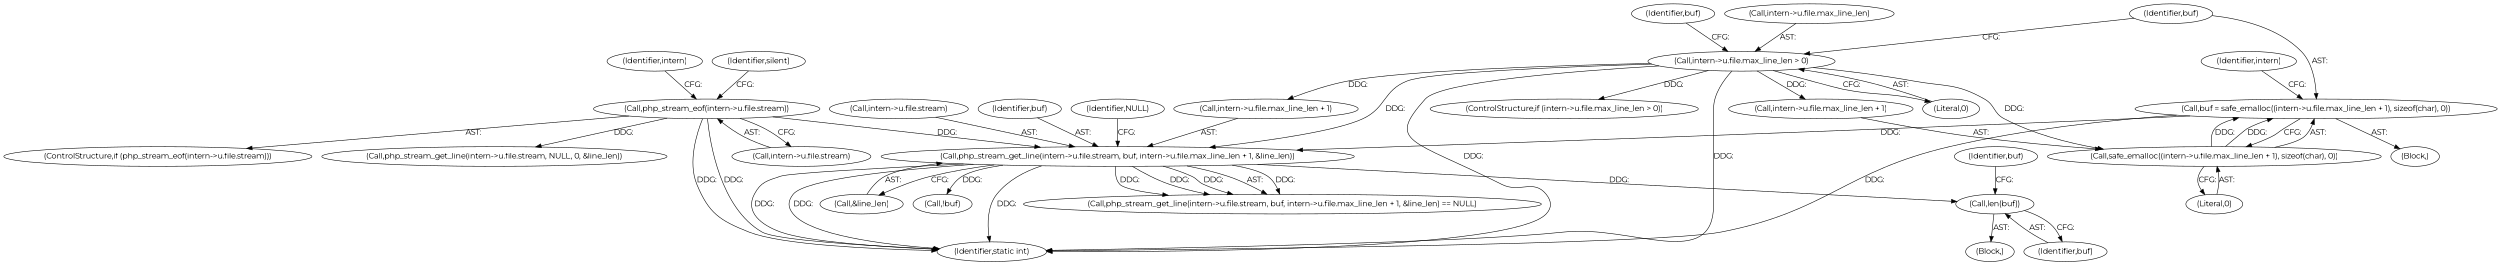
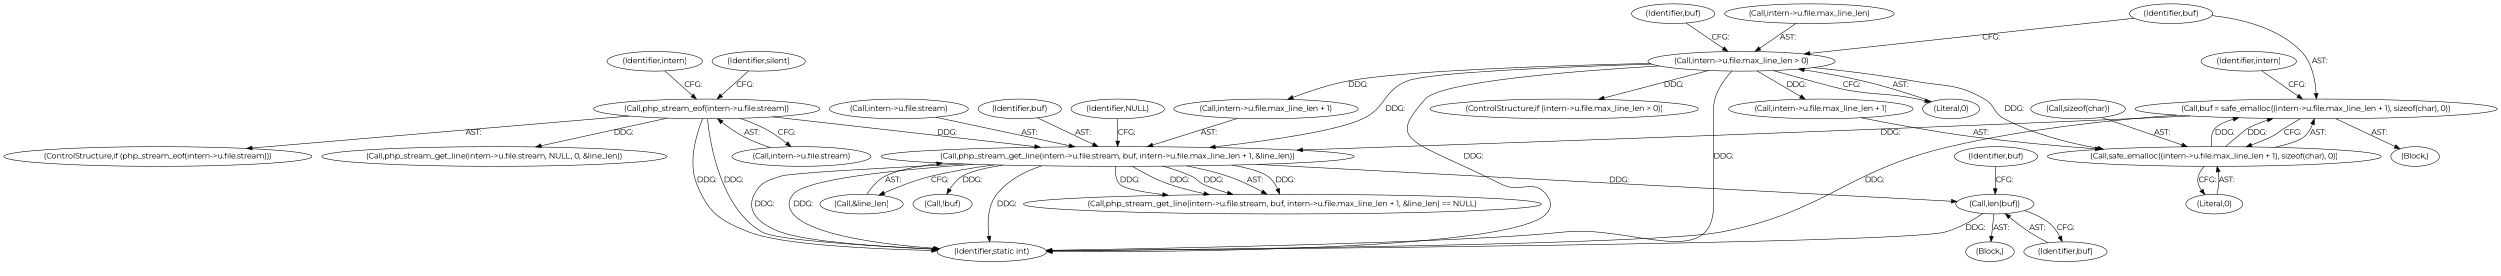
none -> (2078, 109)
none -> (1567, 245)
